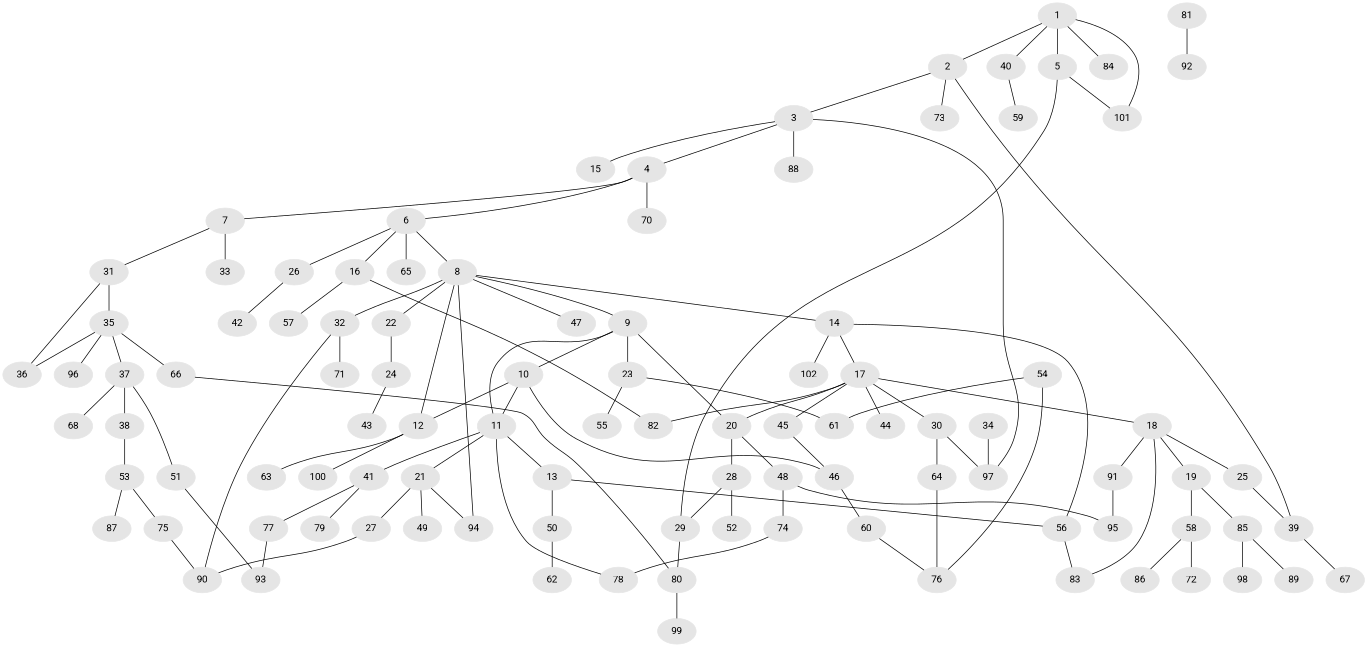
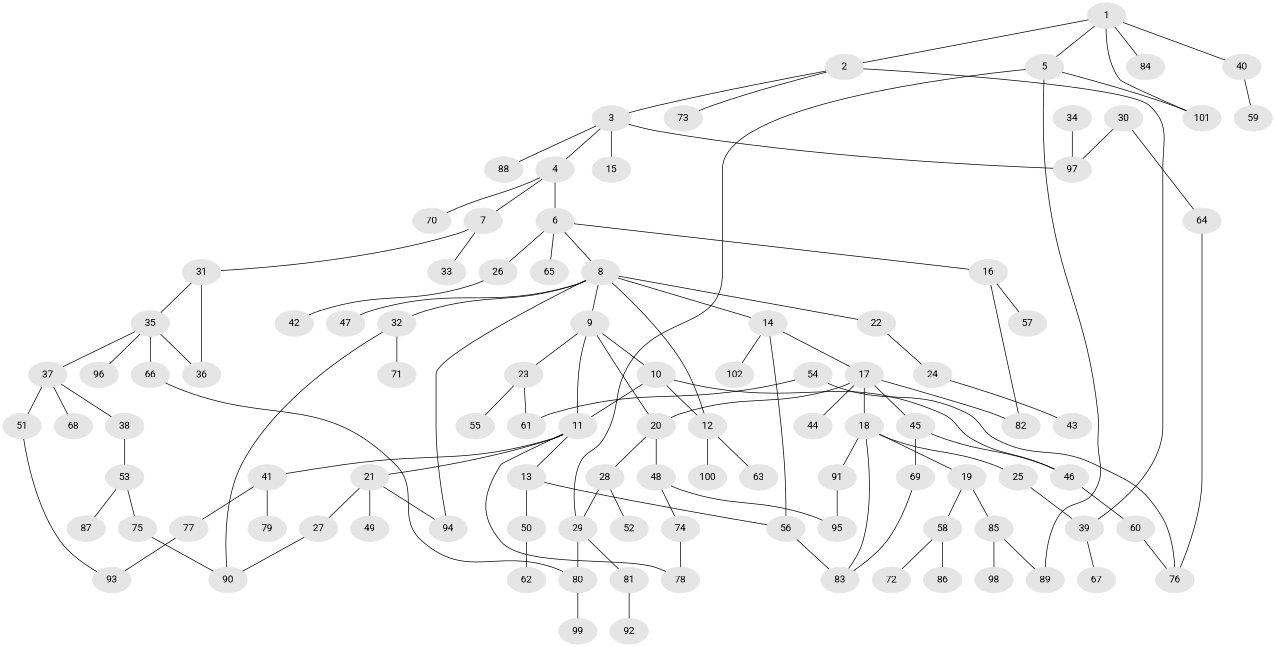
none -> (1083, 334)
(895, 398) -> none
none -> (916, 477)
none -> (603, 554)
